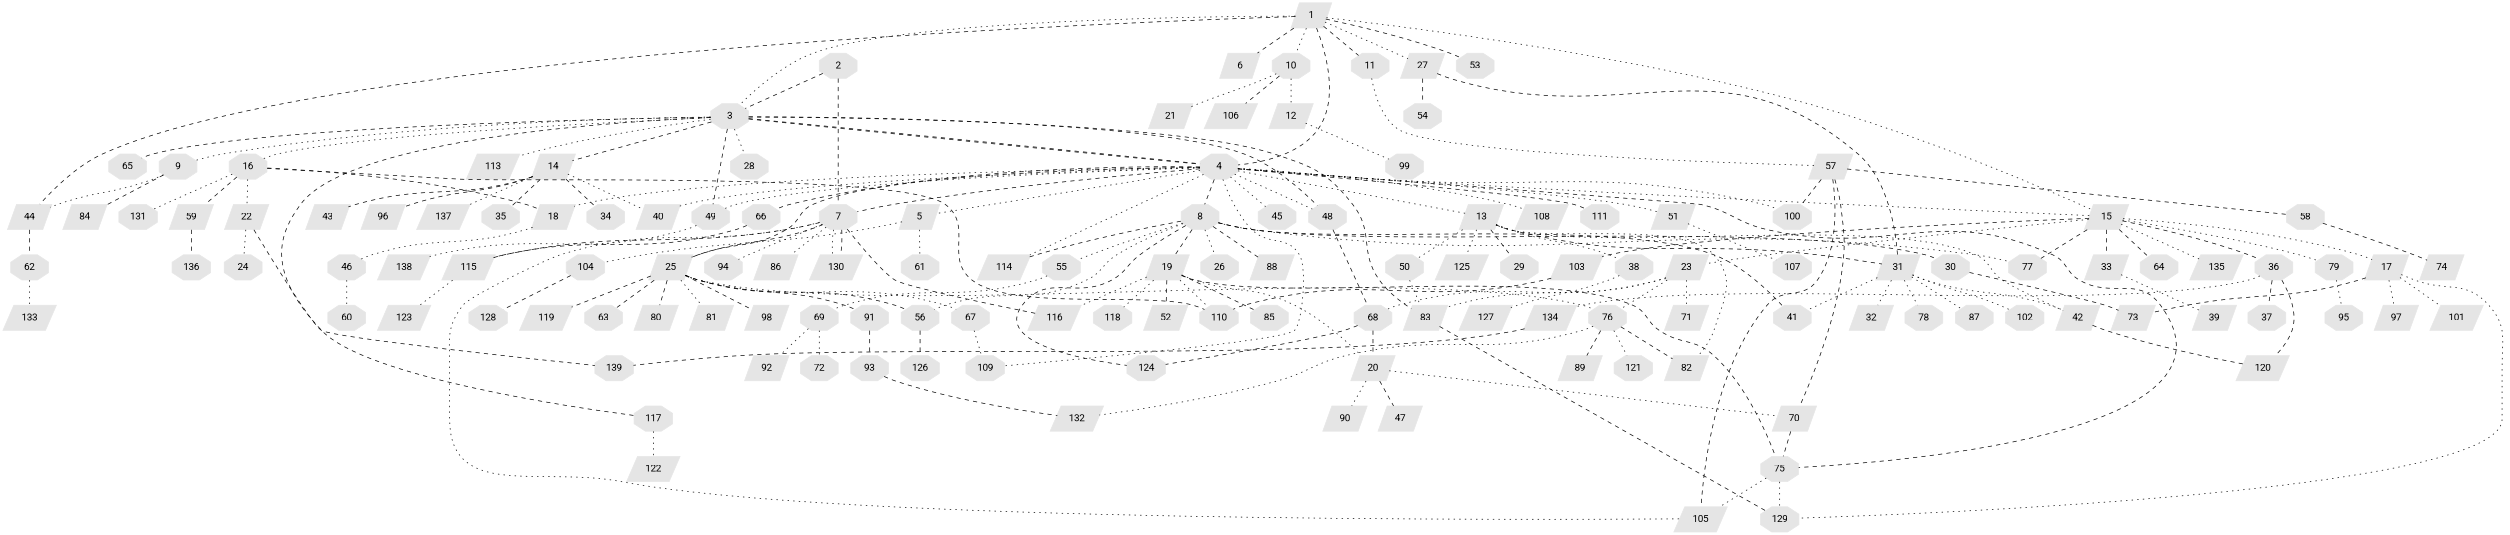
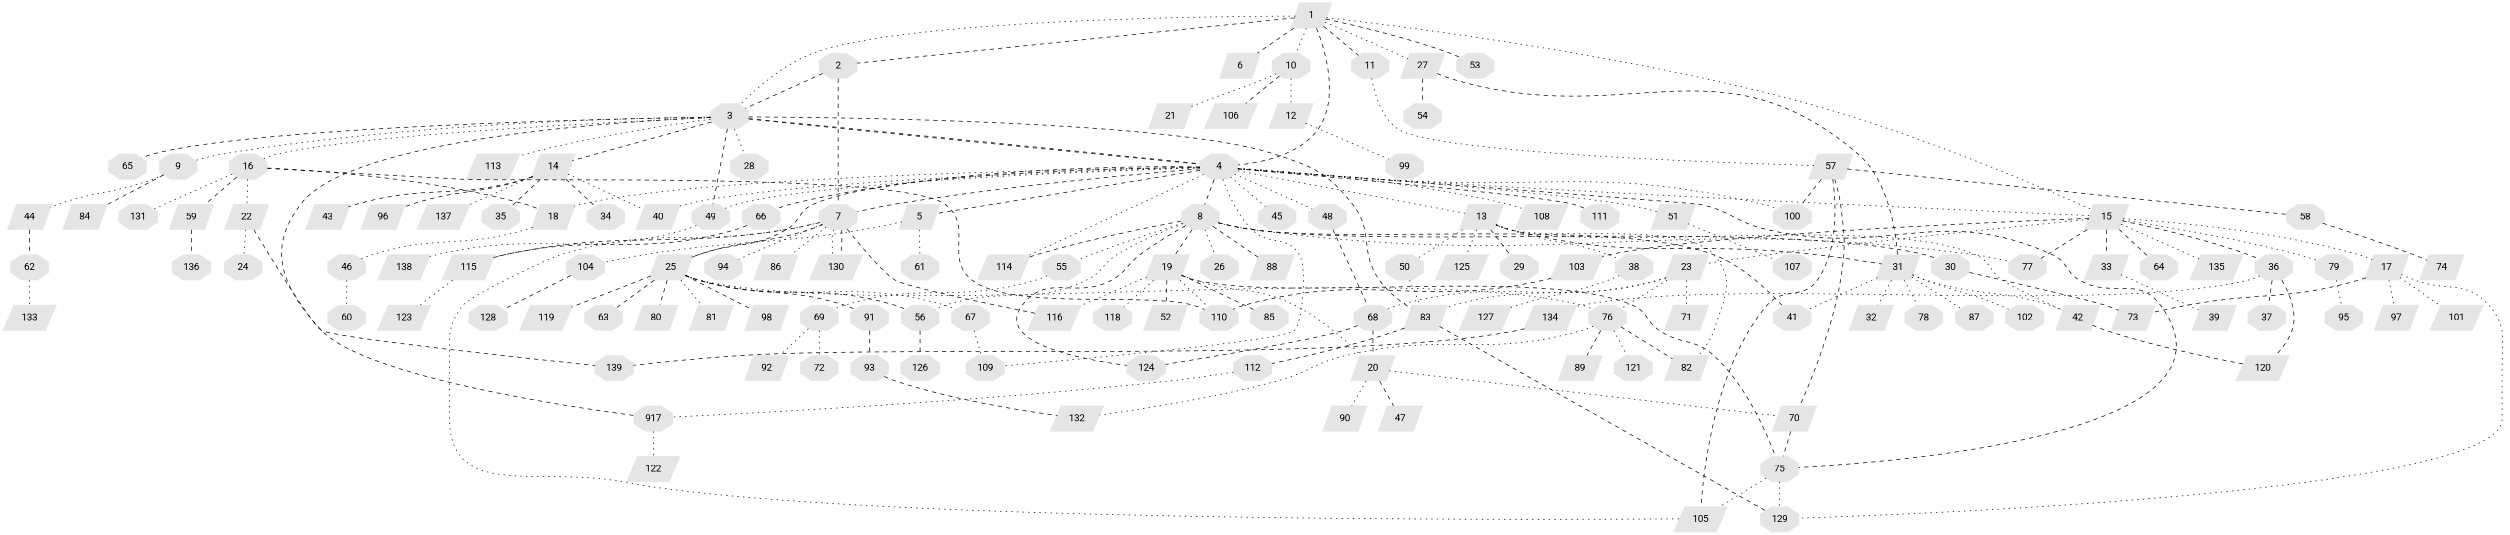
(654, 56) -> (1076, 40)
(1043, 125) -> none
(1068, 192) -> (1068, 192)
none -> (1253, 368)
(653, 419) -> (653, 419)
